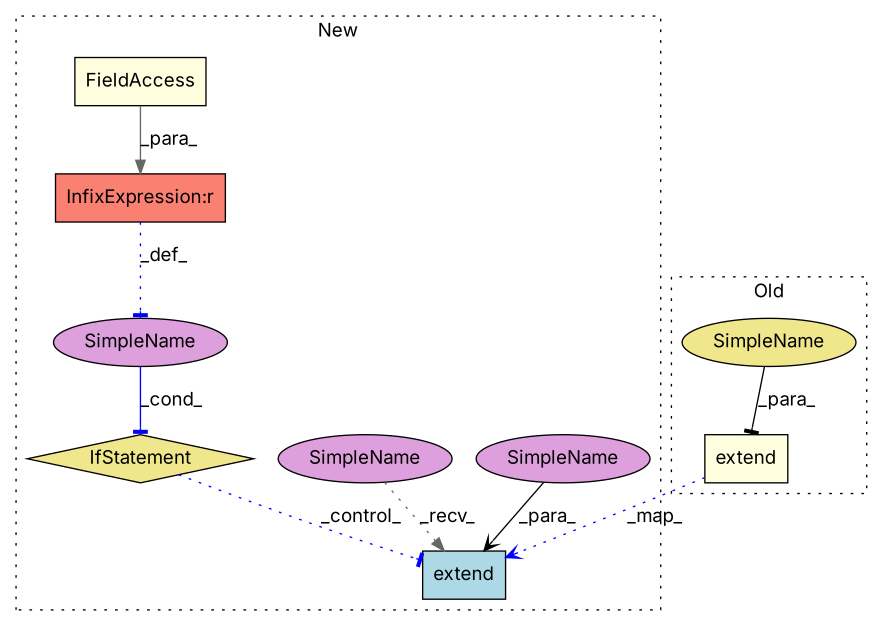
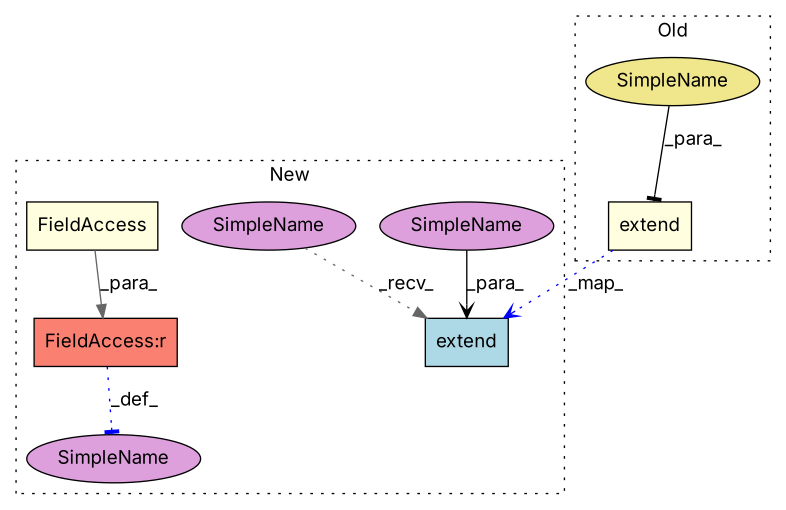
(140, 198) -> (106, 342)
(140, 459) -> none
